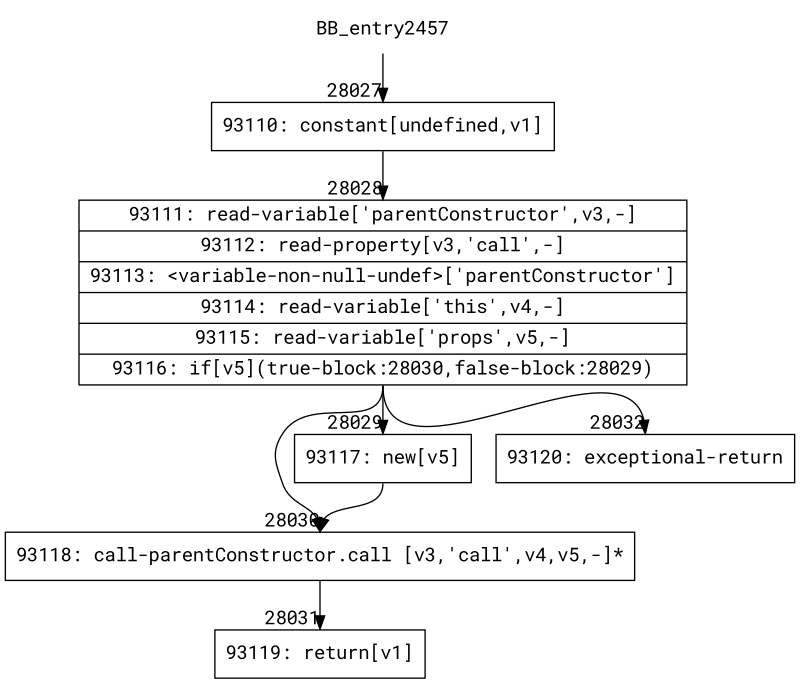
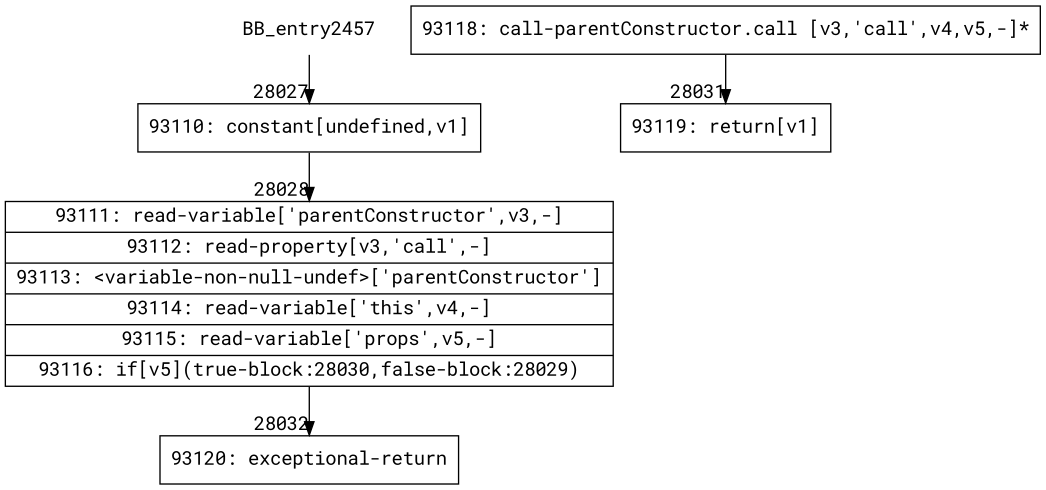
(290, 427) -> none
(383, 459) -> none
